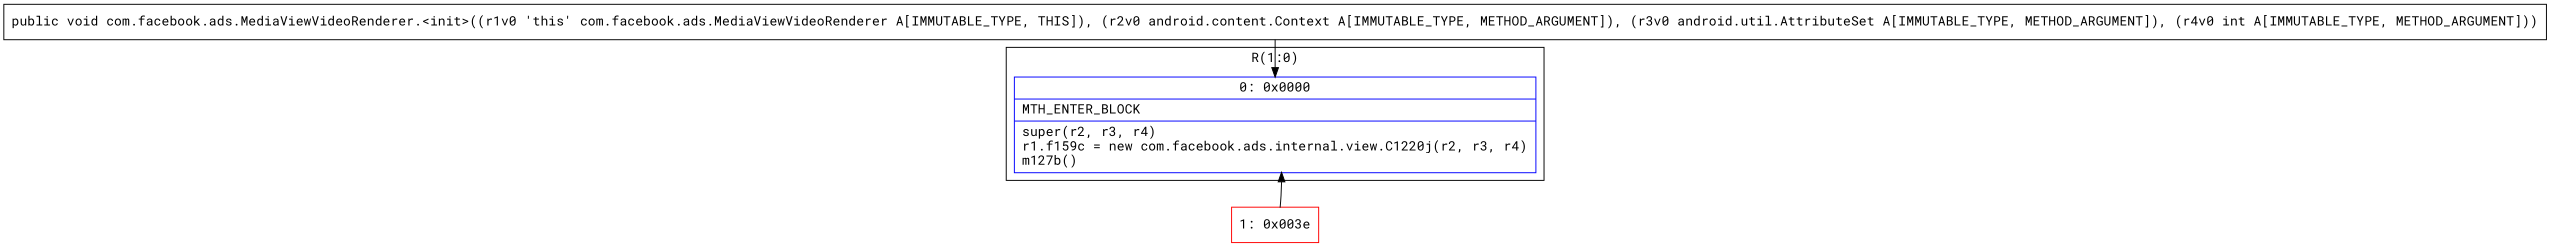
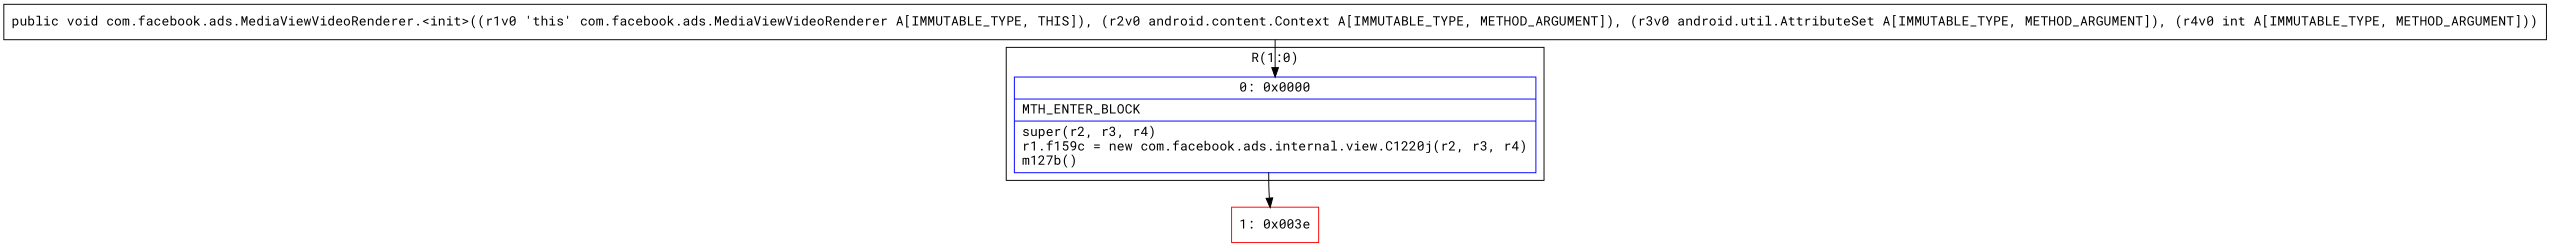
(1281, 195) -> (1269, 186)
